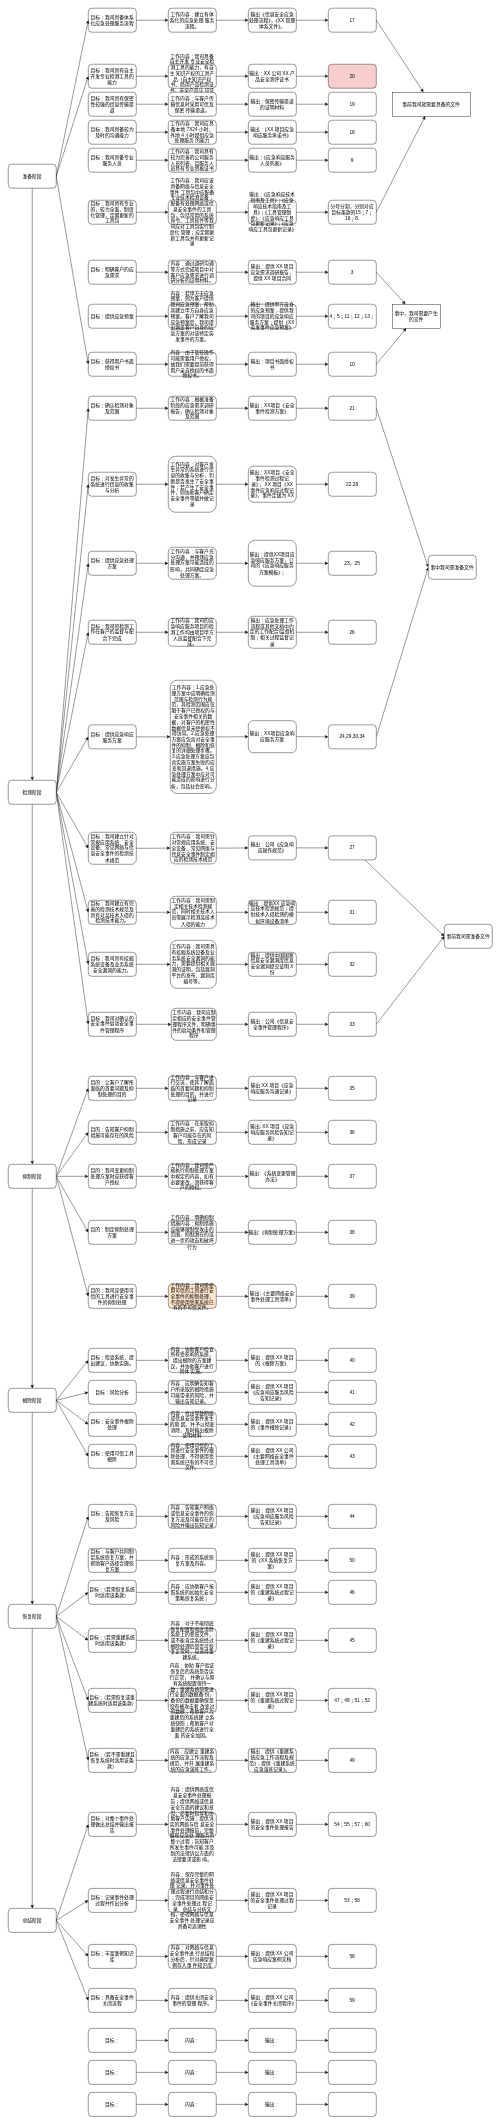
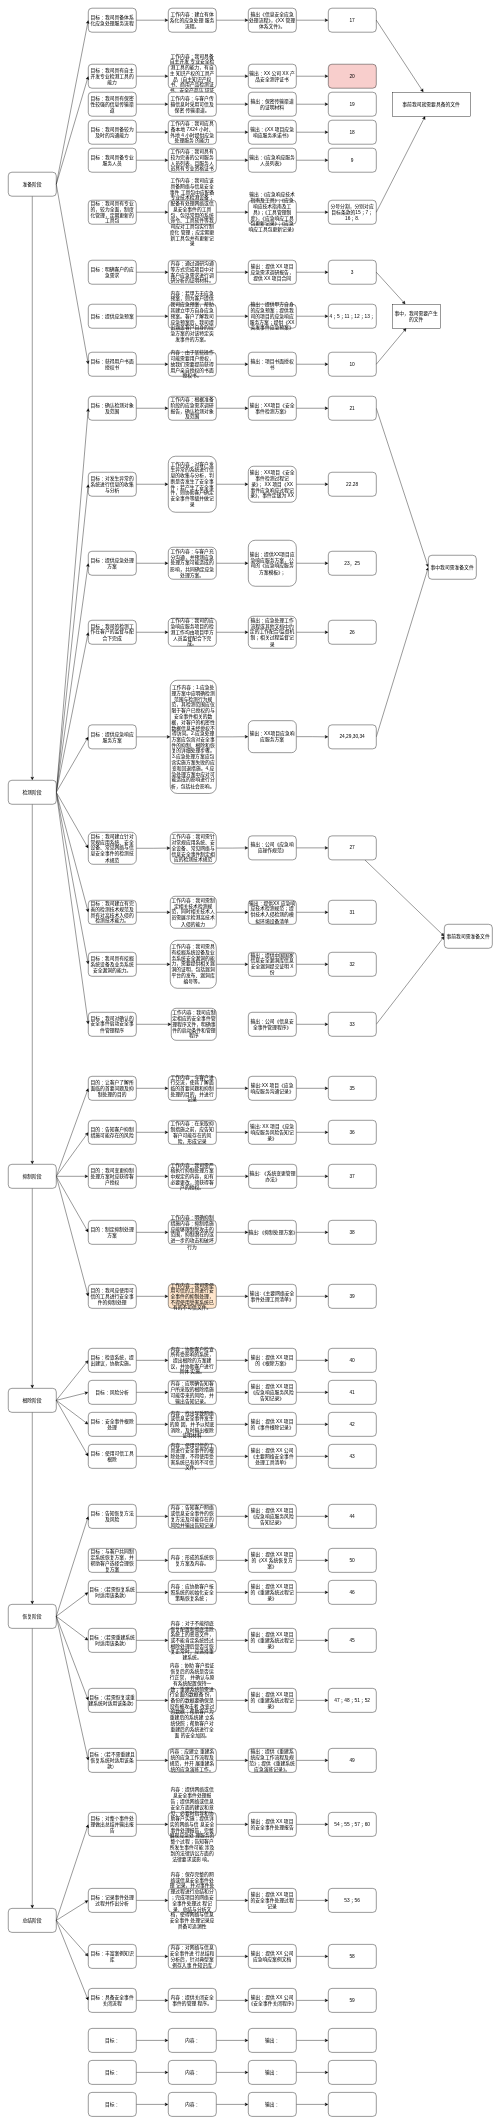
(32, 176) -> (32, 184)
(244, 1024) -> none
